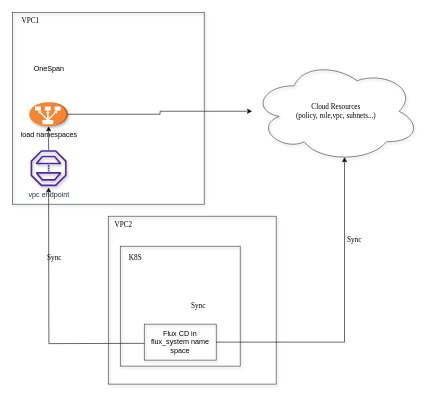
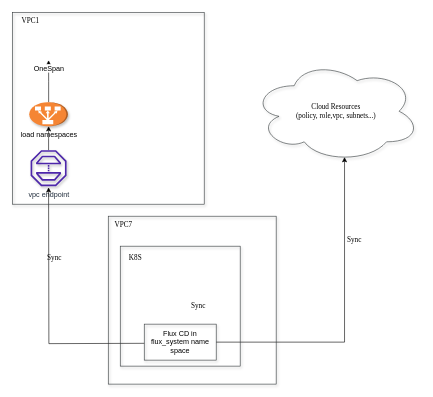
(160, 111) -> (49, 83)
(124, 225) -> (124, 225)
